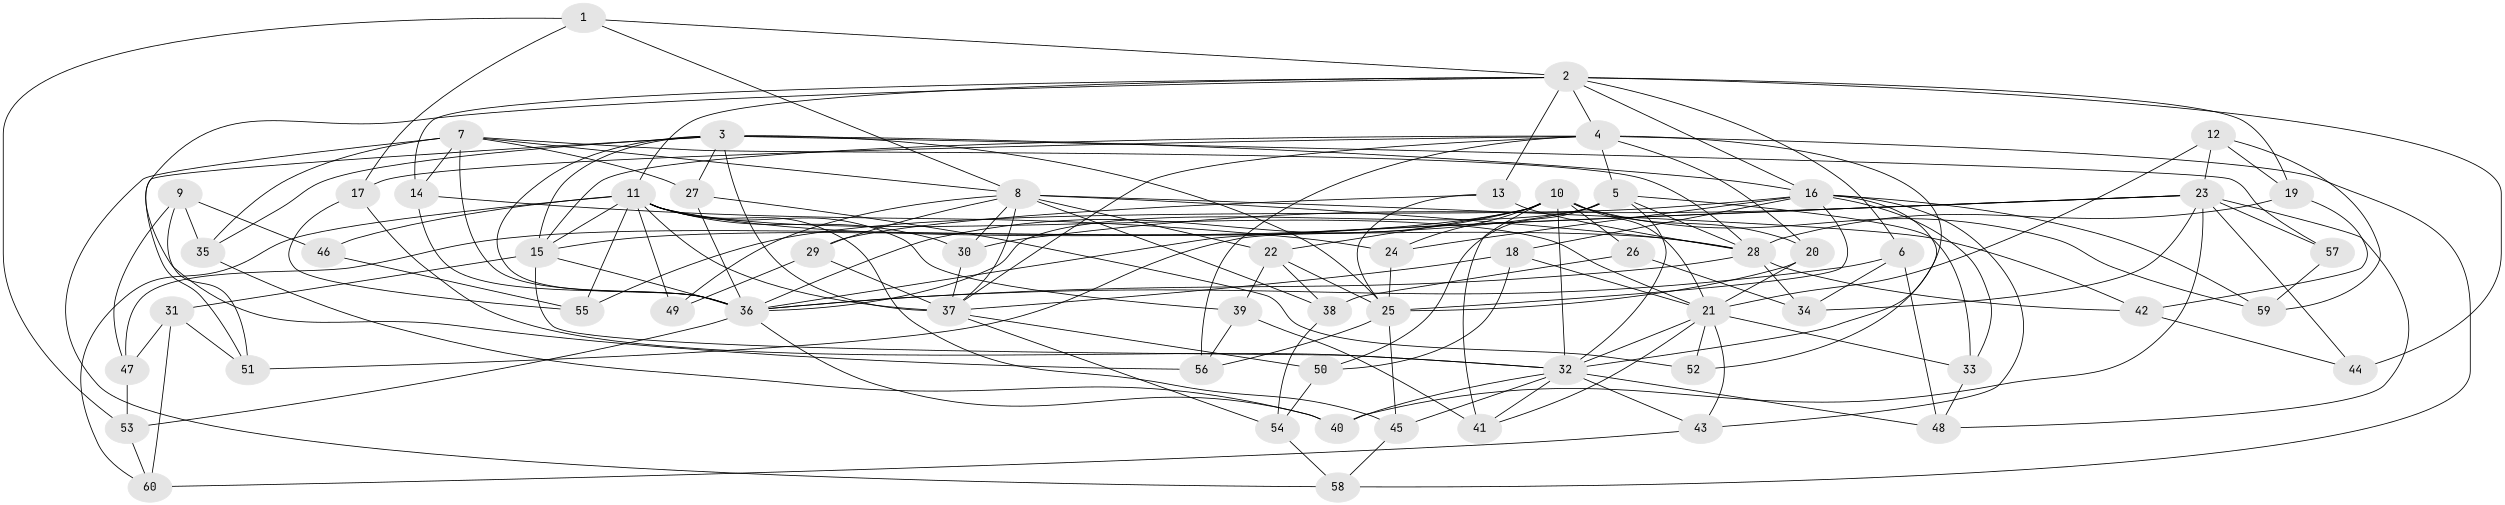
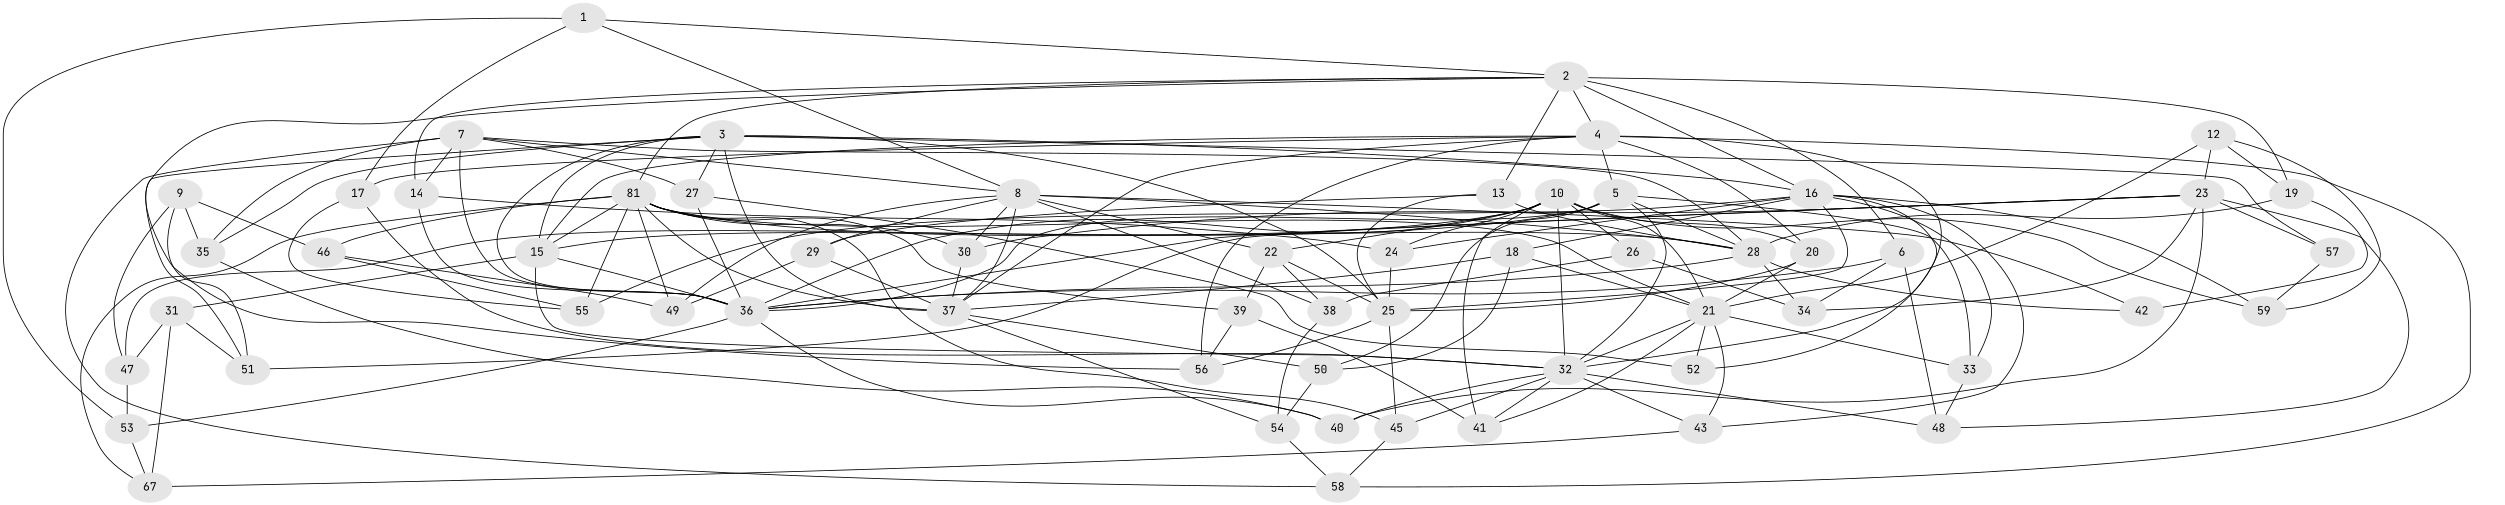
(633, 194) -> (633, 194)
none -> (499, 279)
(2355, 370) -> none
(150, 488) -> (150, 488)
